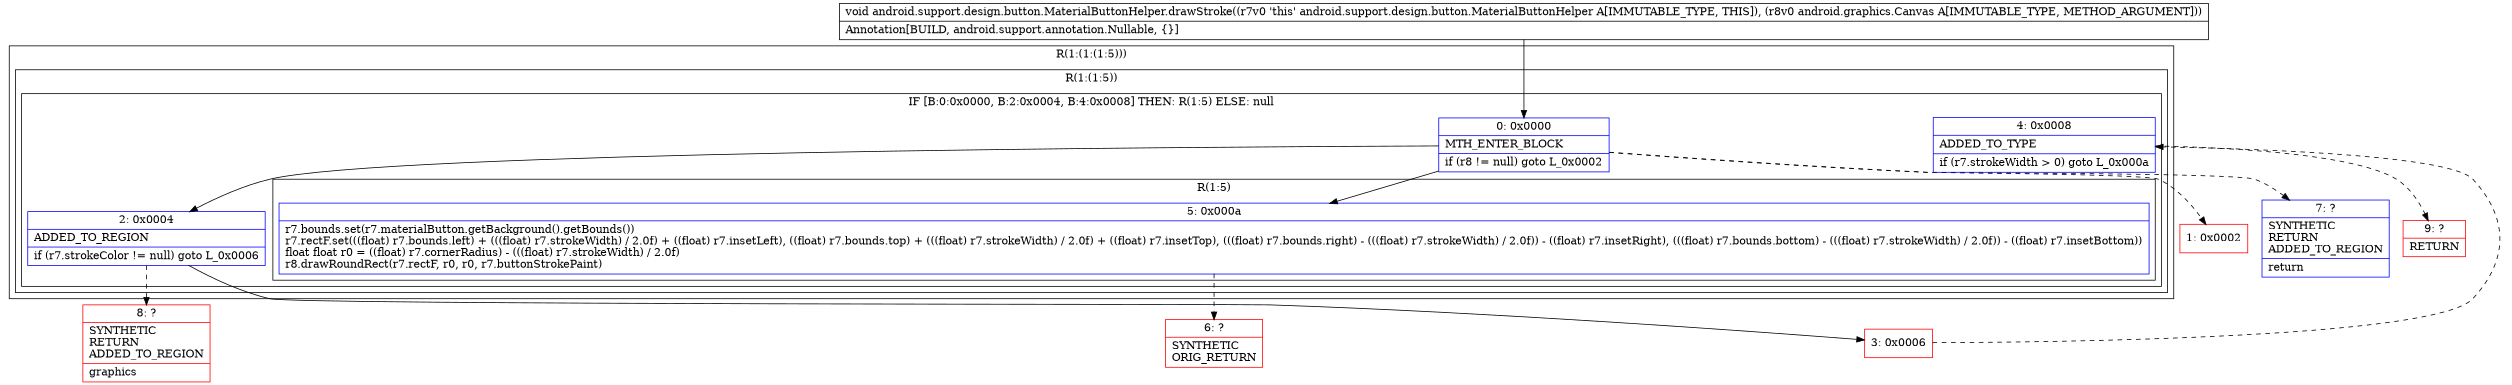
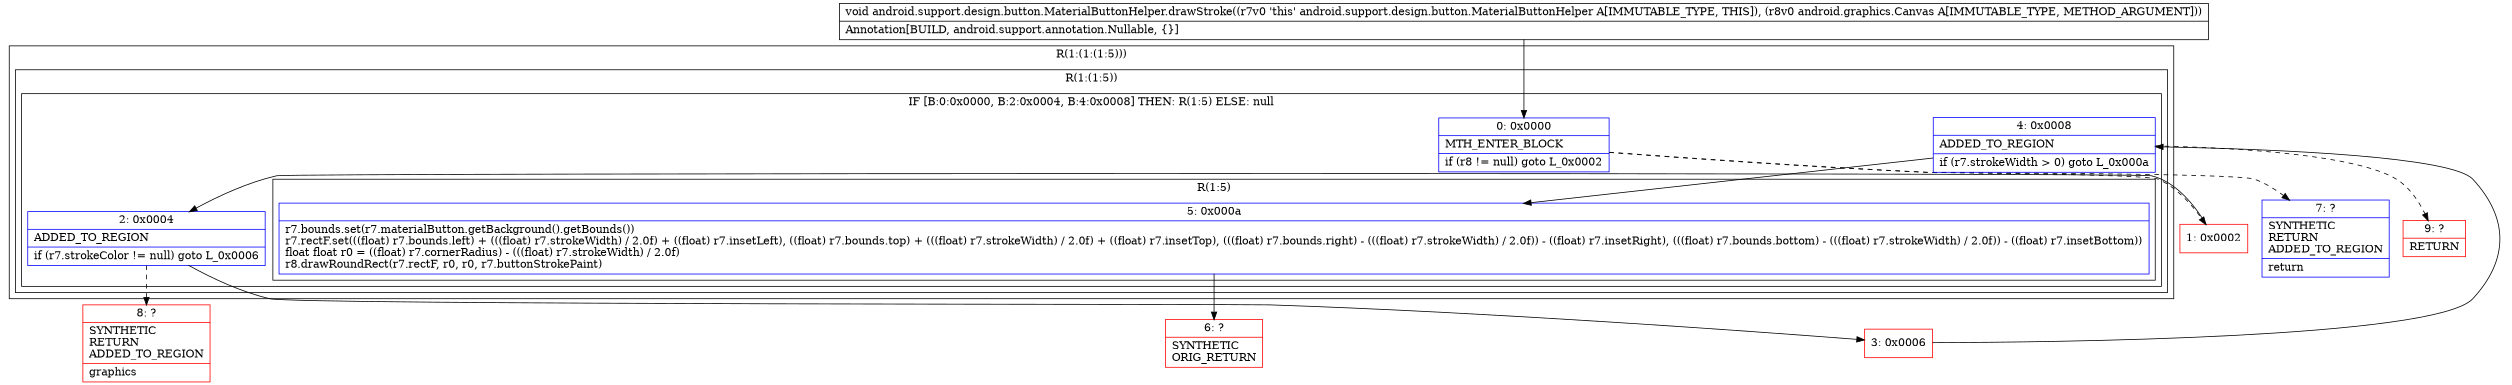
(1988, 144) -> (1997, 144)
(814, 153) -> (1208, 174)
(1388, 186) -> (1692, 185)
(1214, 293) -> (1214, 293)
(2427, 315) -> (2427, 315)
